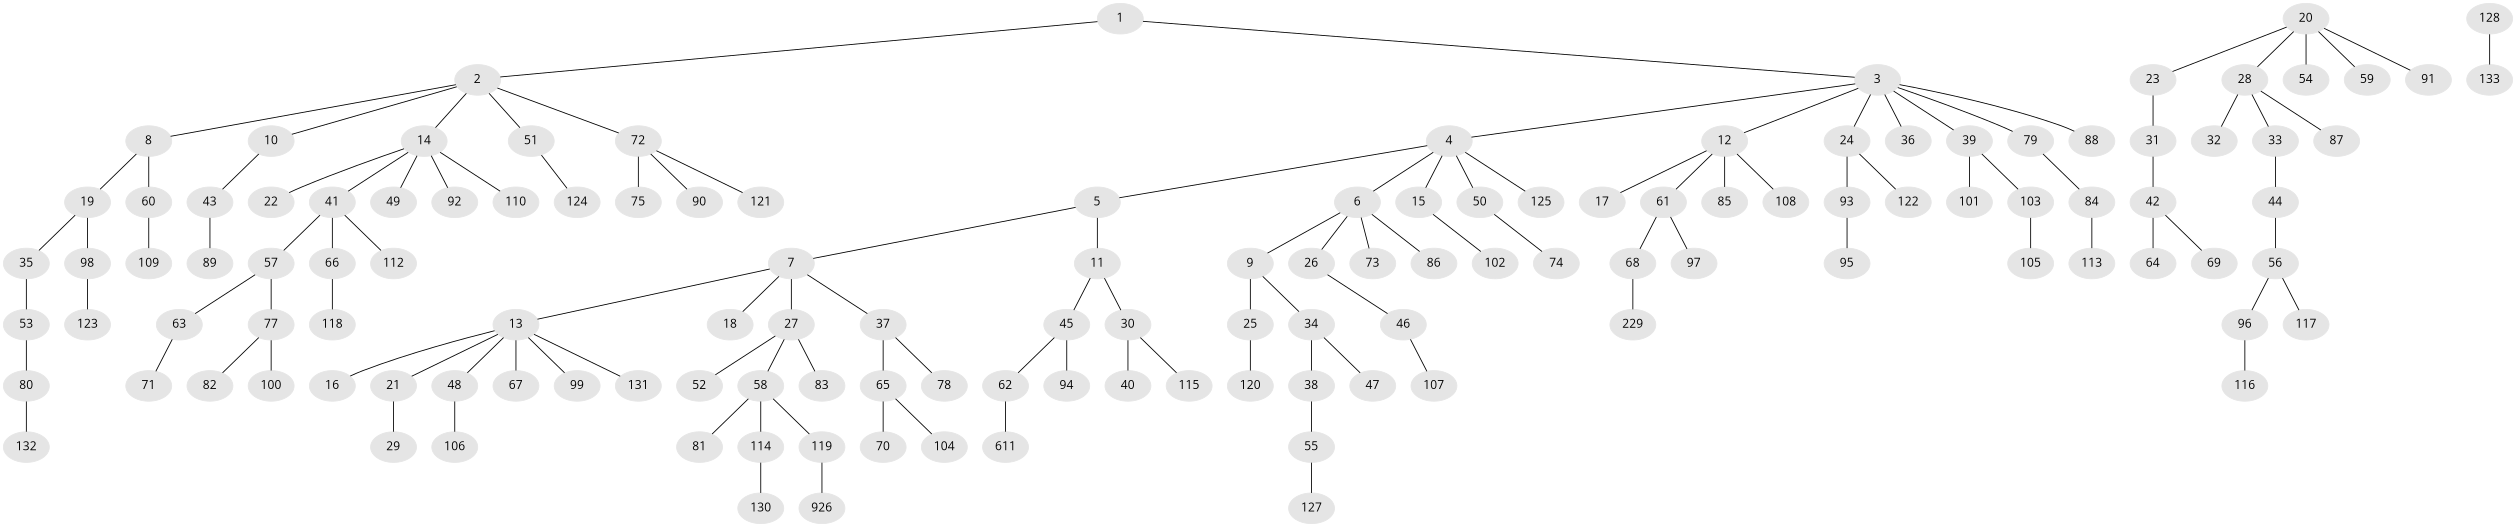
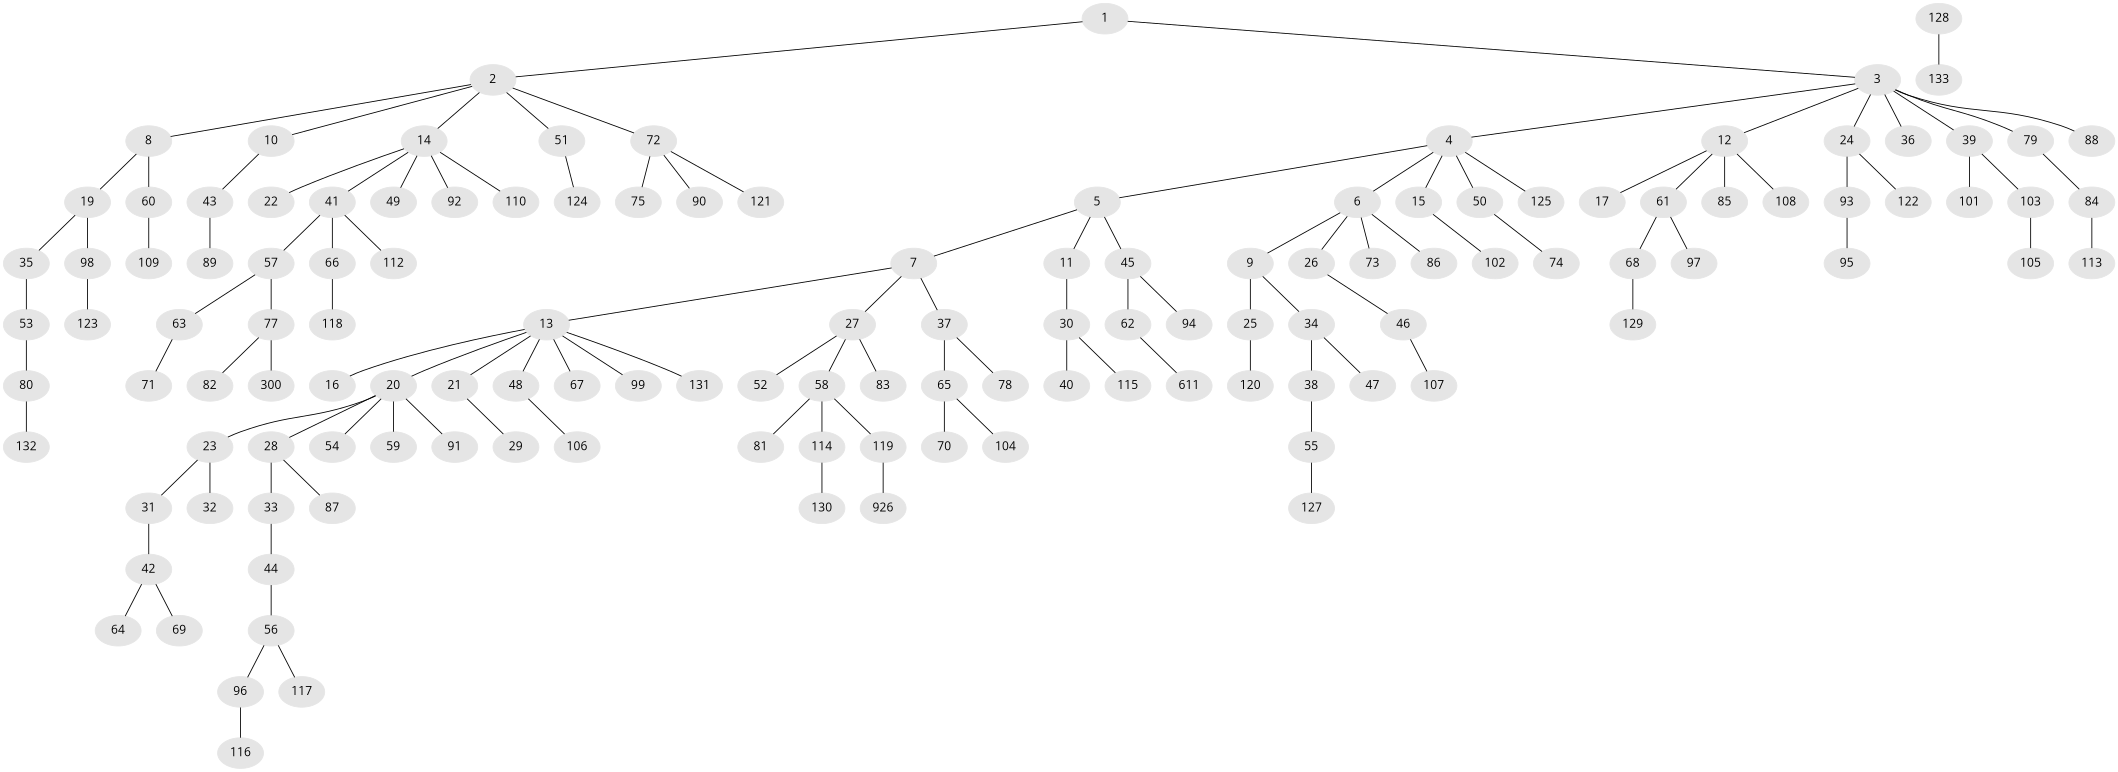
(2230, 111) -> (210, 478)
(1082, 294) -> (1113, 233)
(730, 325) -> none
(1633, 325) -> (1633, 325)
none -> (469, 353)
(271, 386) -> (271, 386)
